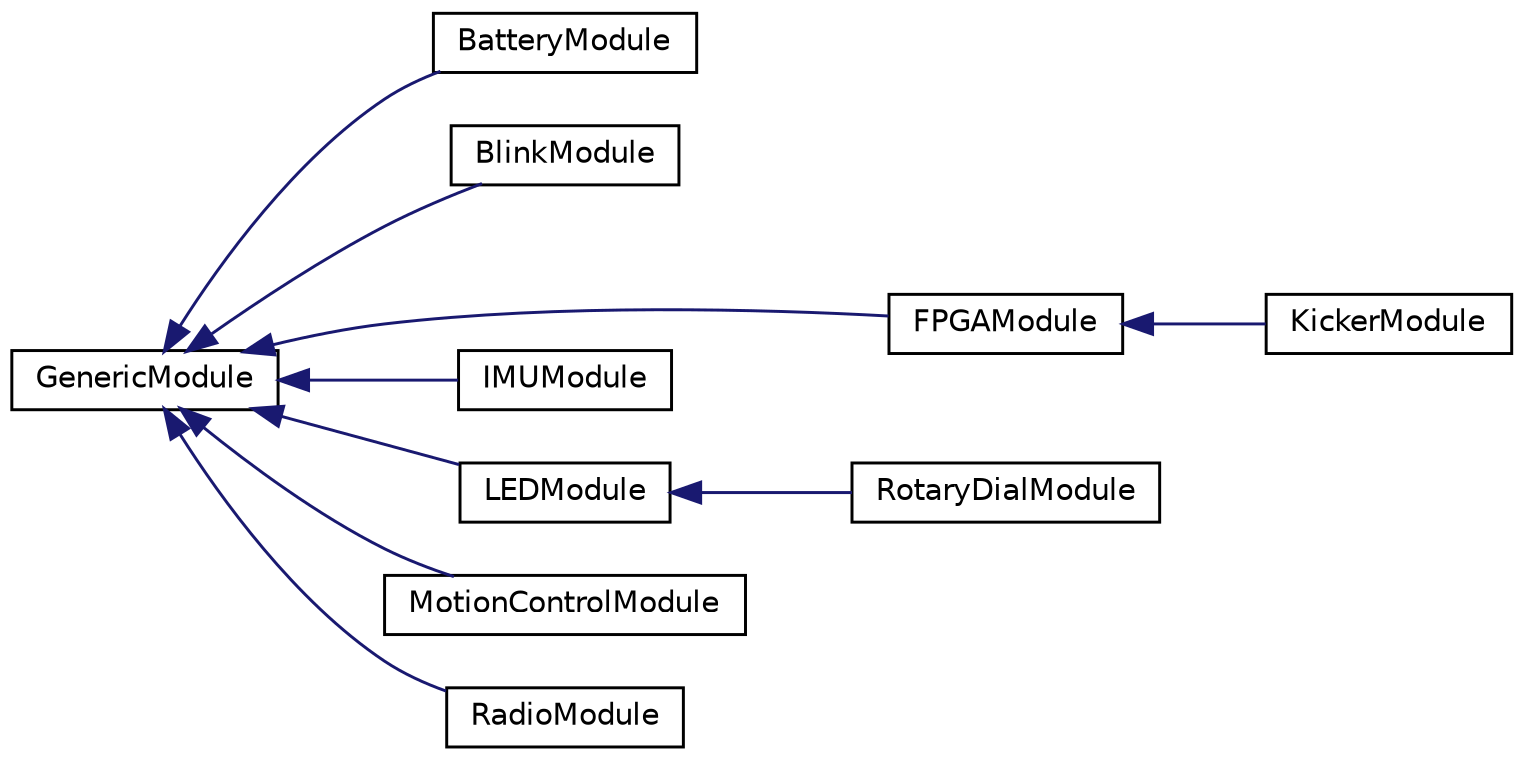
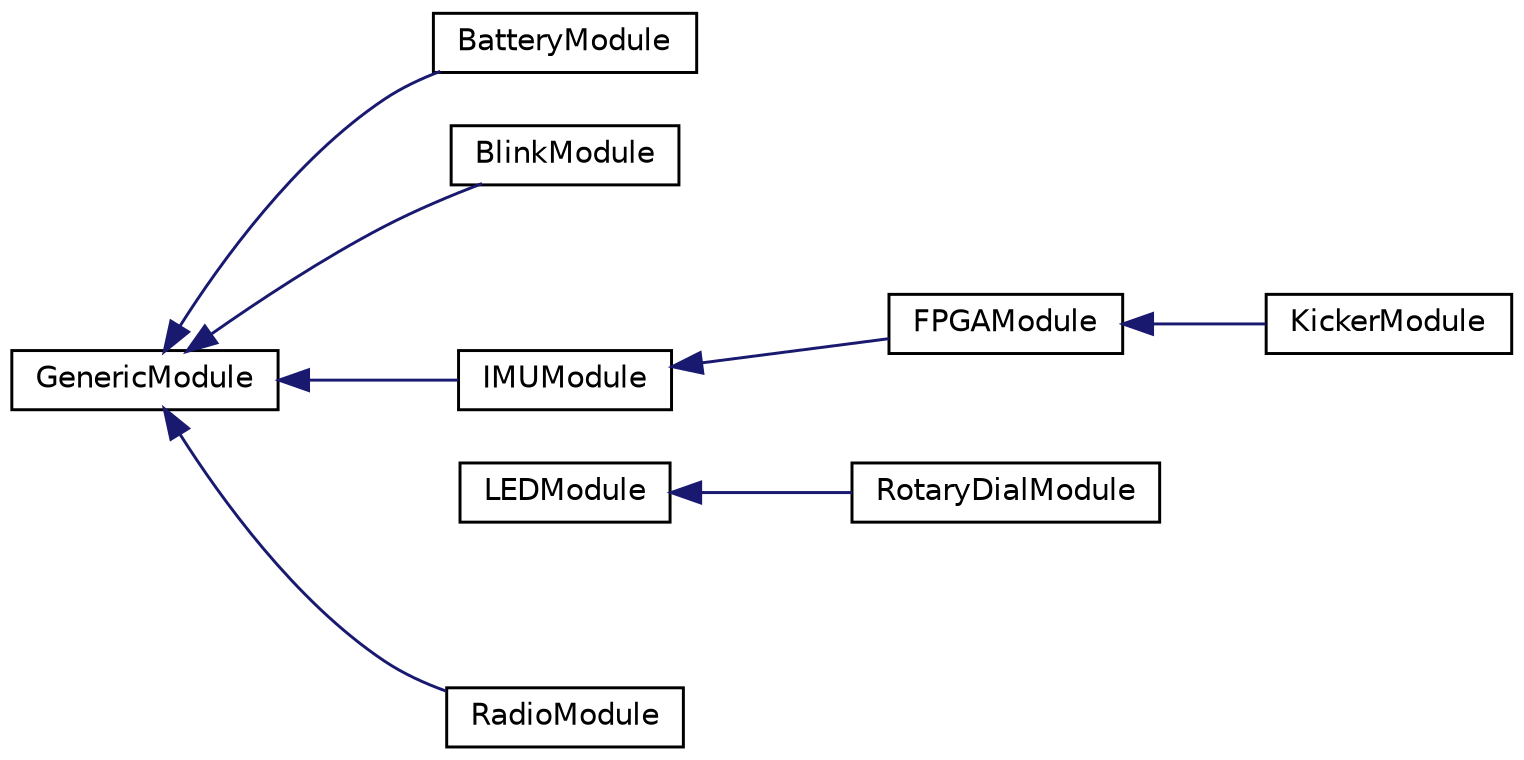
(579, 311) -> (795, 351)
(370, 441) -> none
(565, 605) -> none
